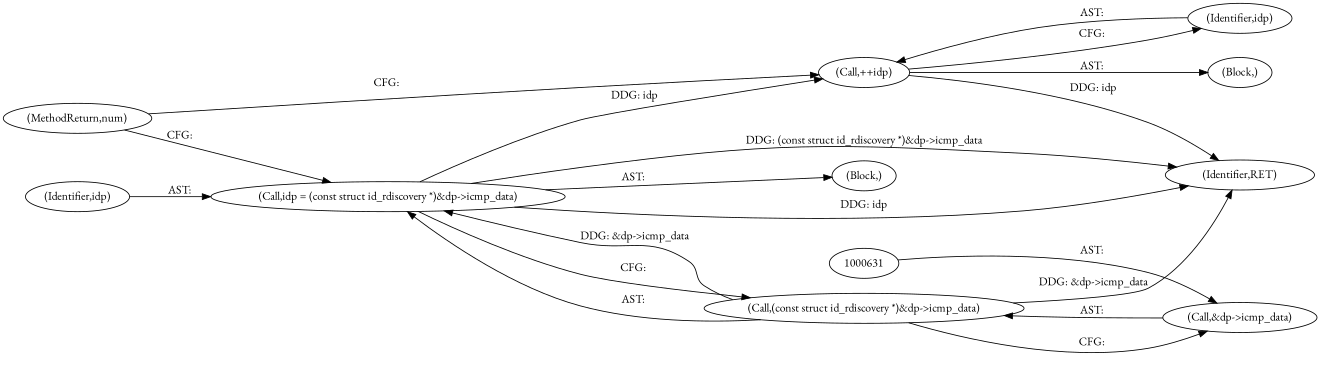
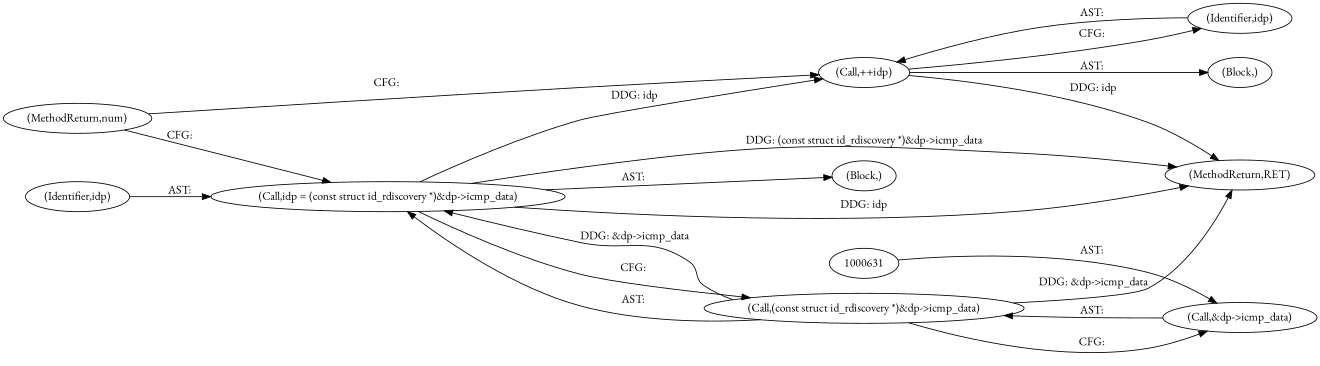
(1240, 175) -> (1240, 175)
